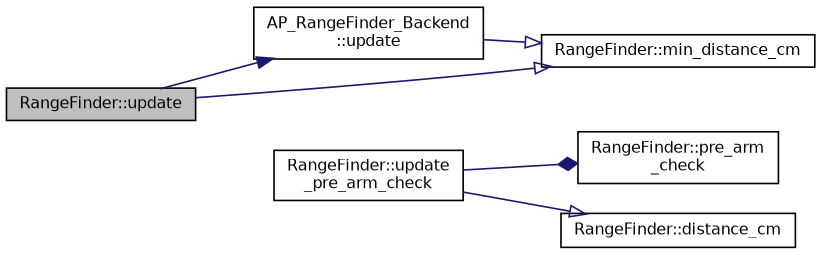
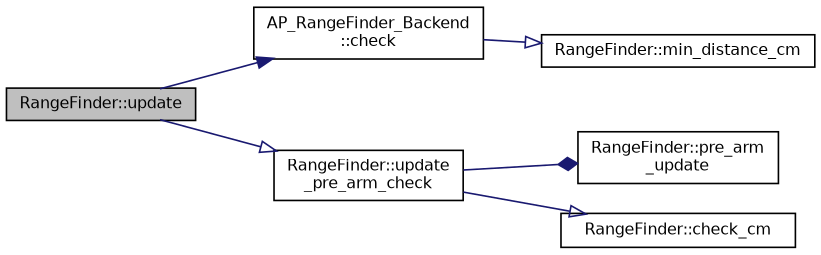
(369, 33) -> (369, 33)
(365, 84) -> (210, 133)
(678, 158) -> (678, 158)
(678, 230) -> (678, 230)
